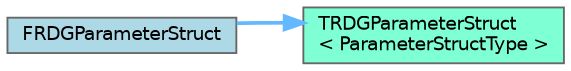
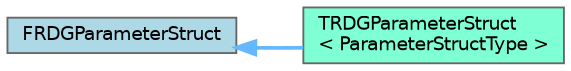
(261, 23) -> (279, 48)
